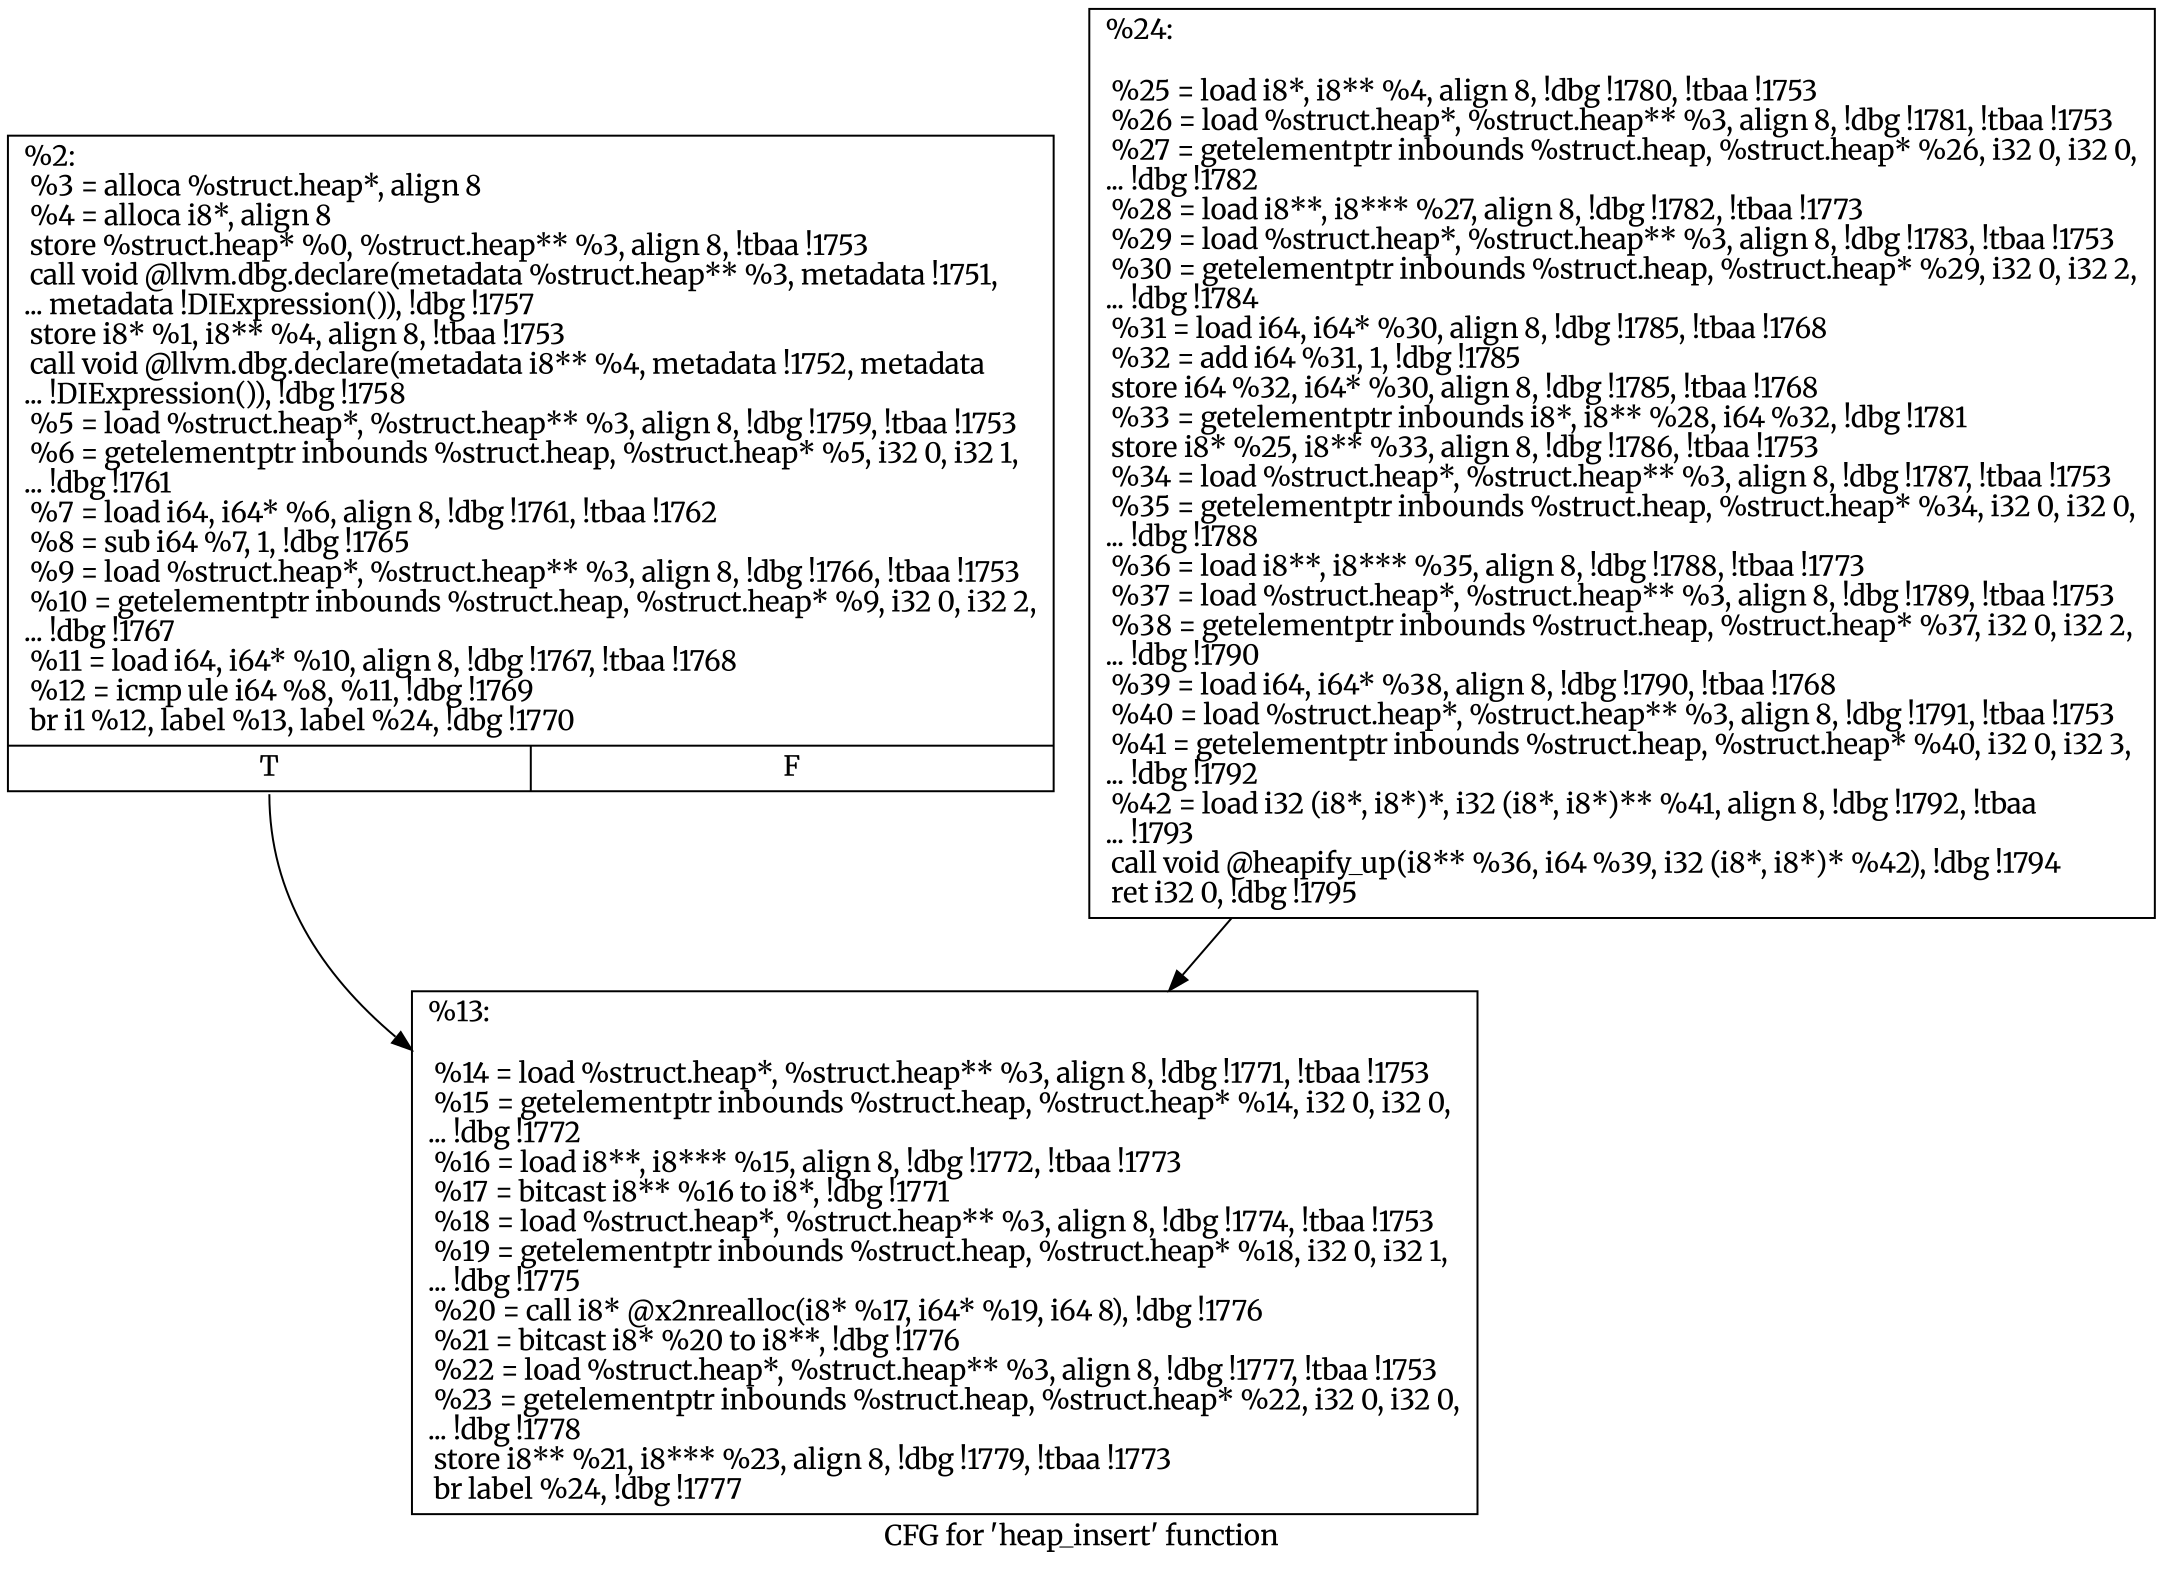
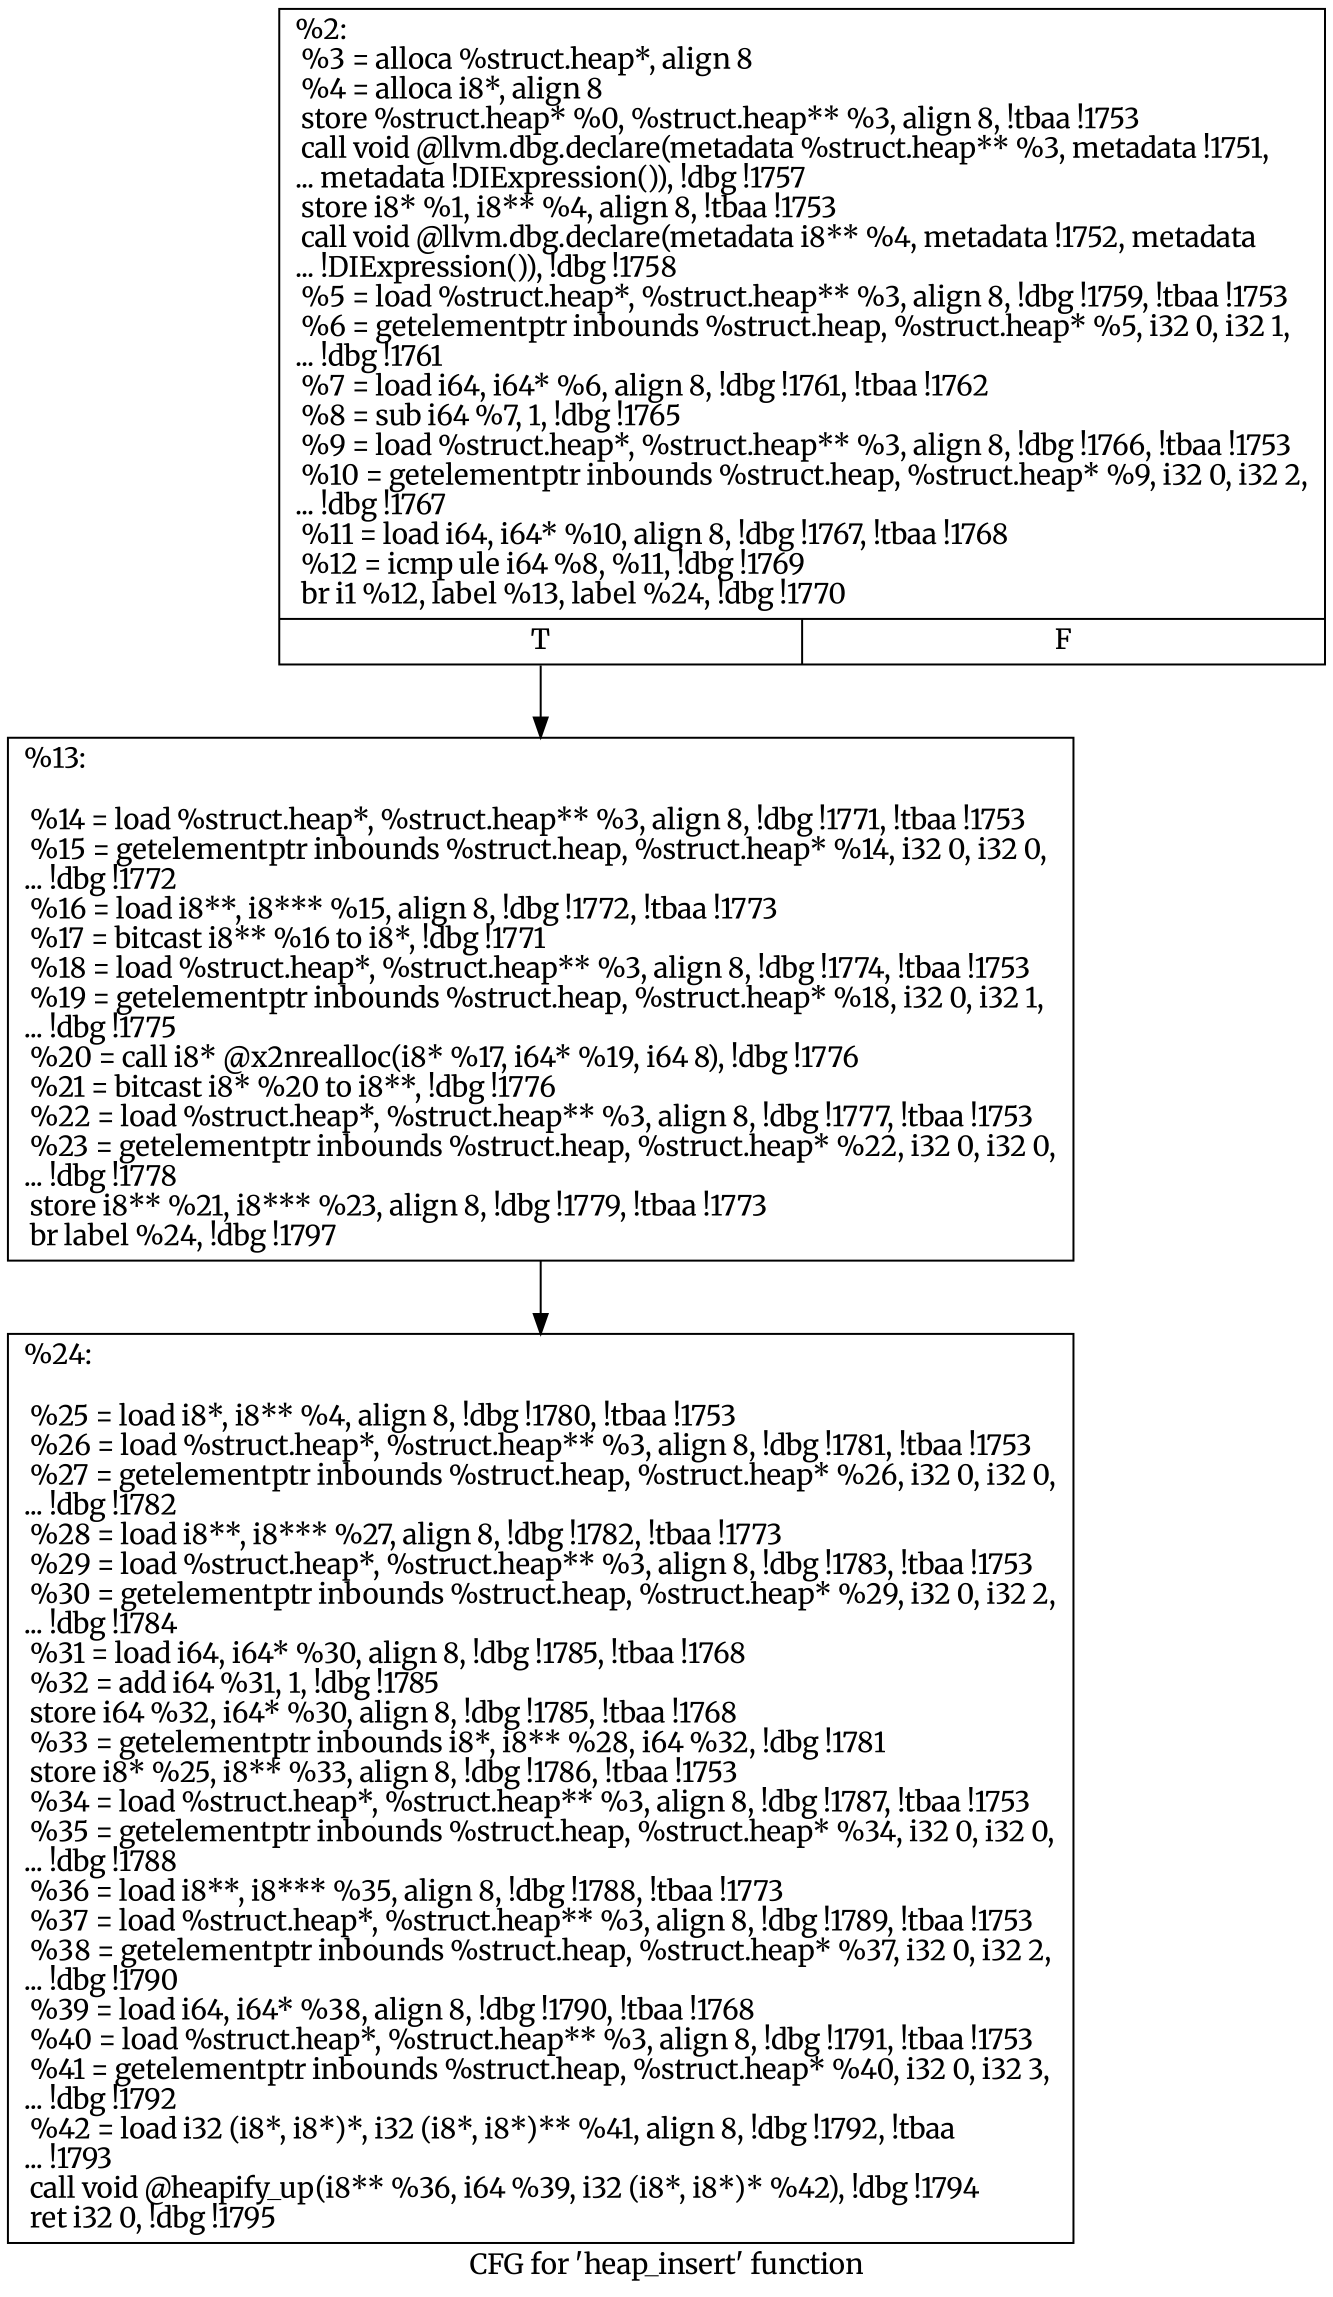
(1207, 947) -> (541, 1287)
(586, 1490) -> (181, 1237)
